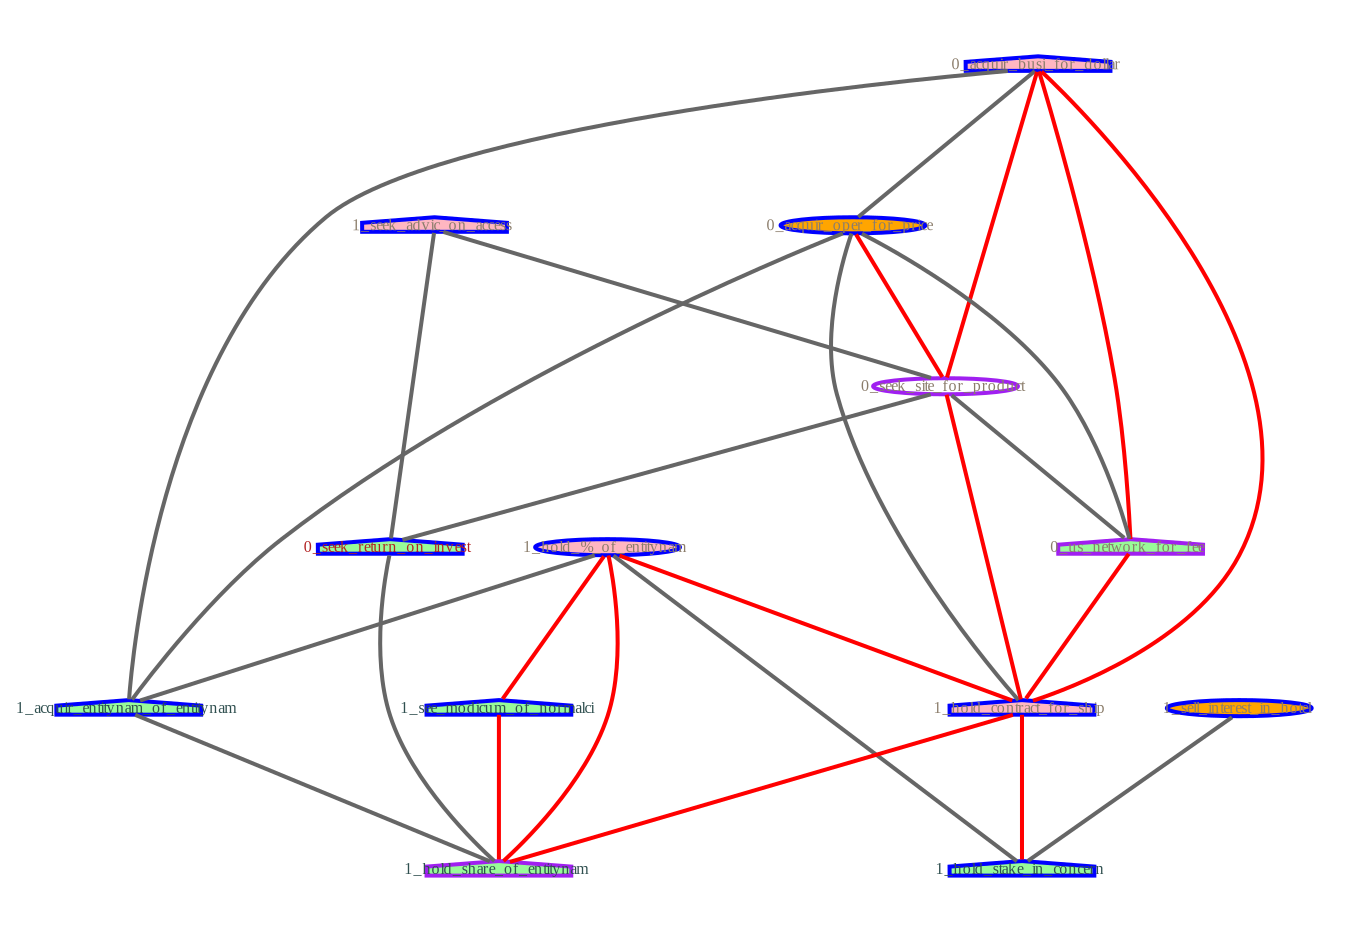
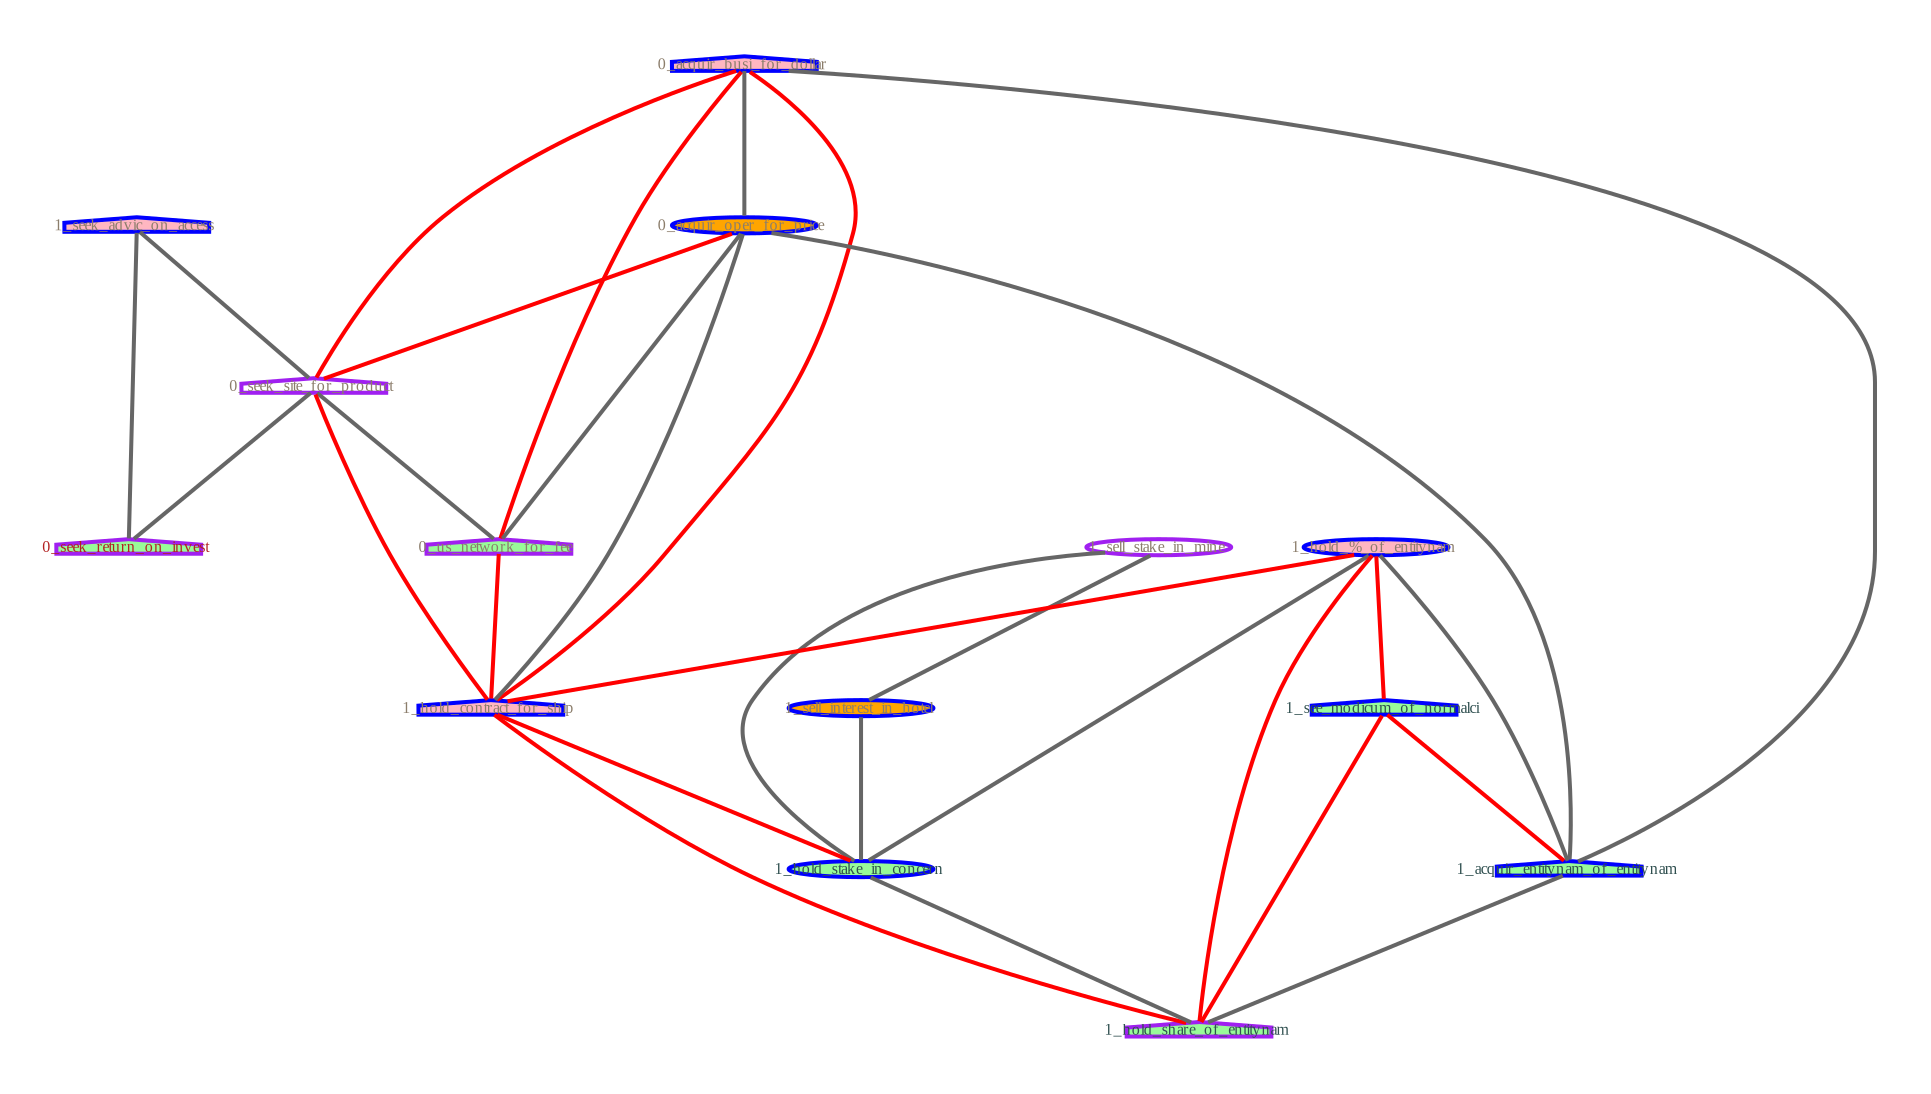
(946, 386) -> (314, 386)
(390, 547) -> (129, 547)
none -> (1159, 547)
(394, 724) -> (1031, 950)
none -> (1476, 788)
(1022, 869) -> (861, 869)
